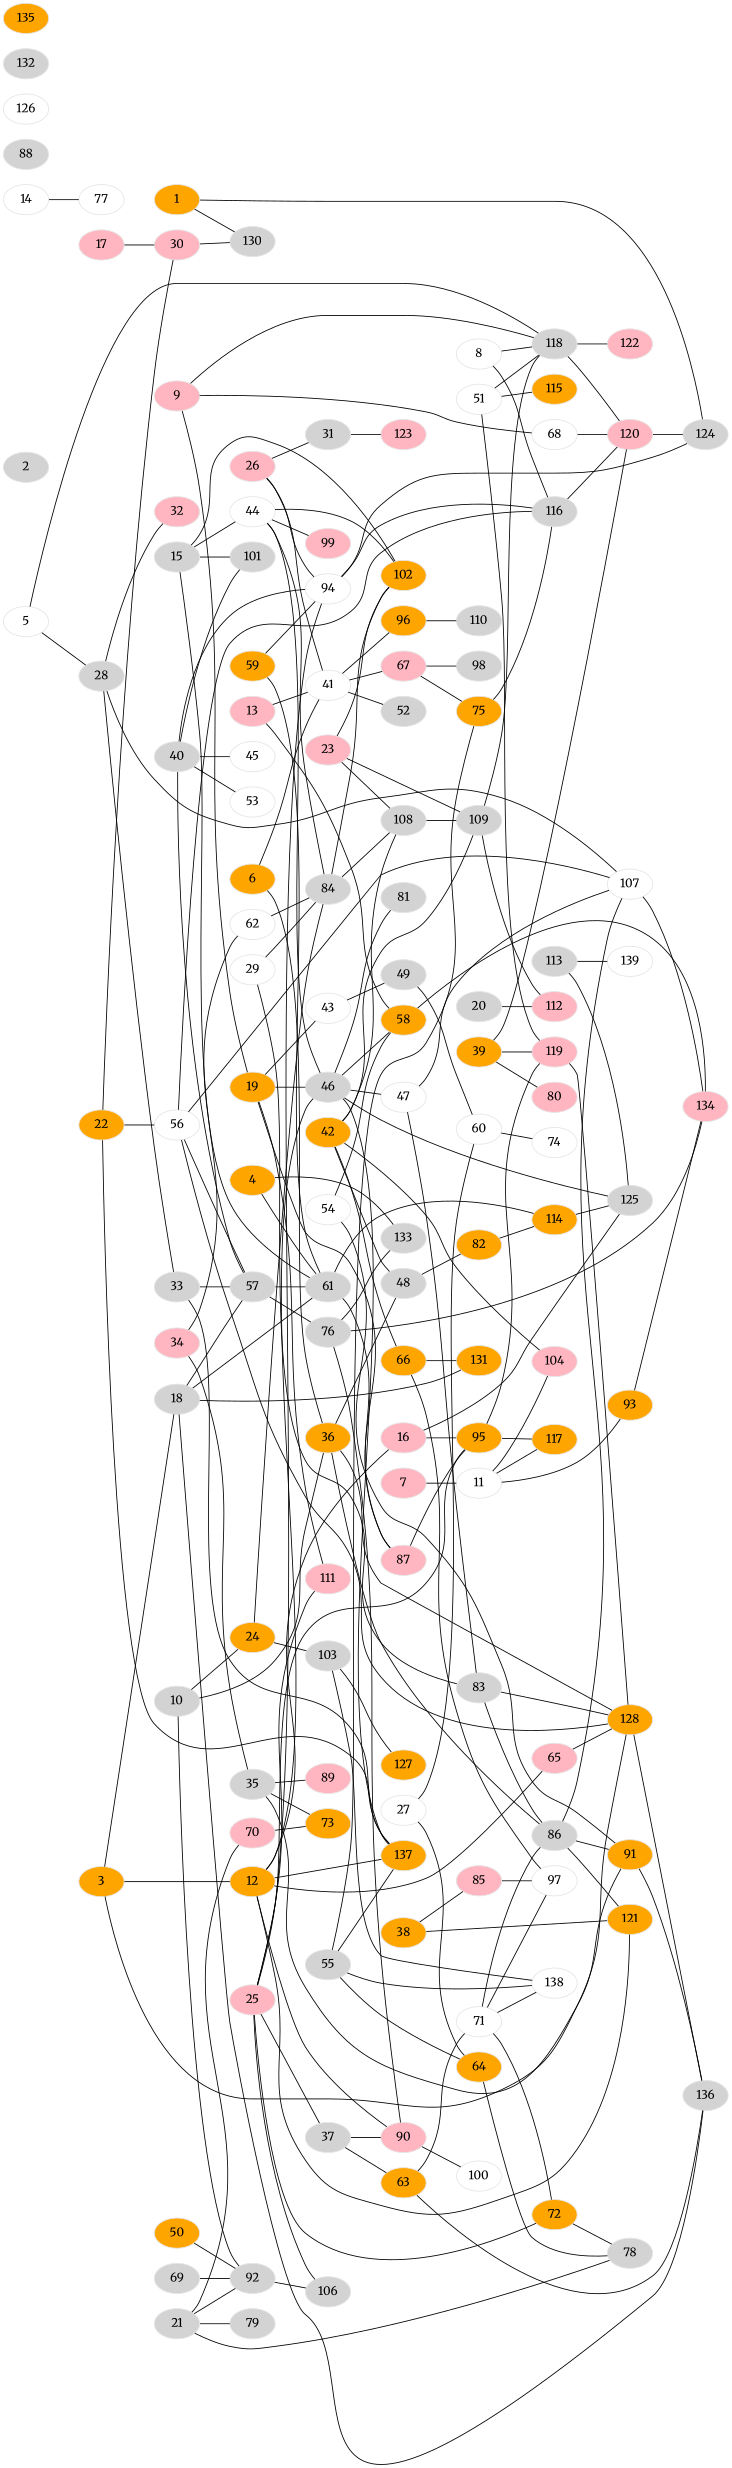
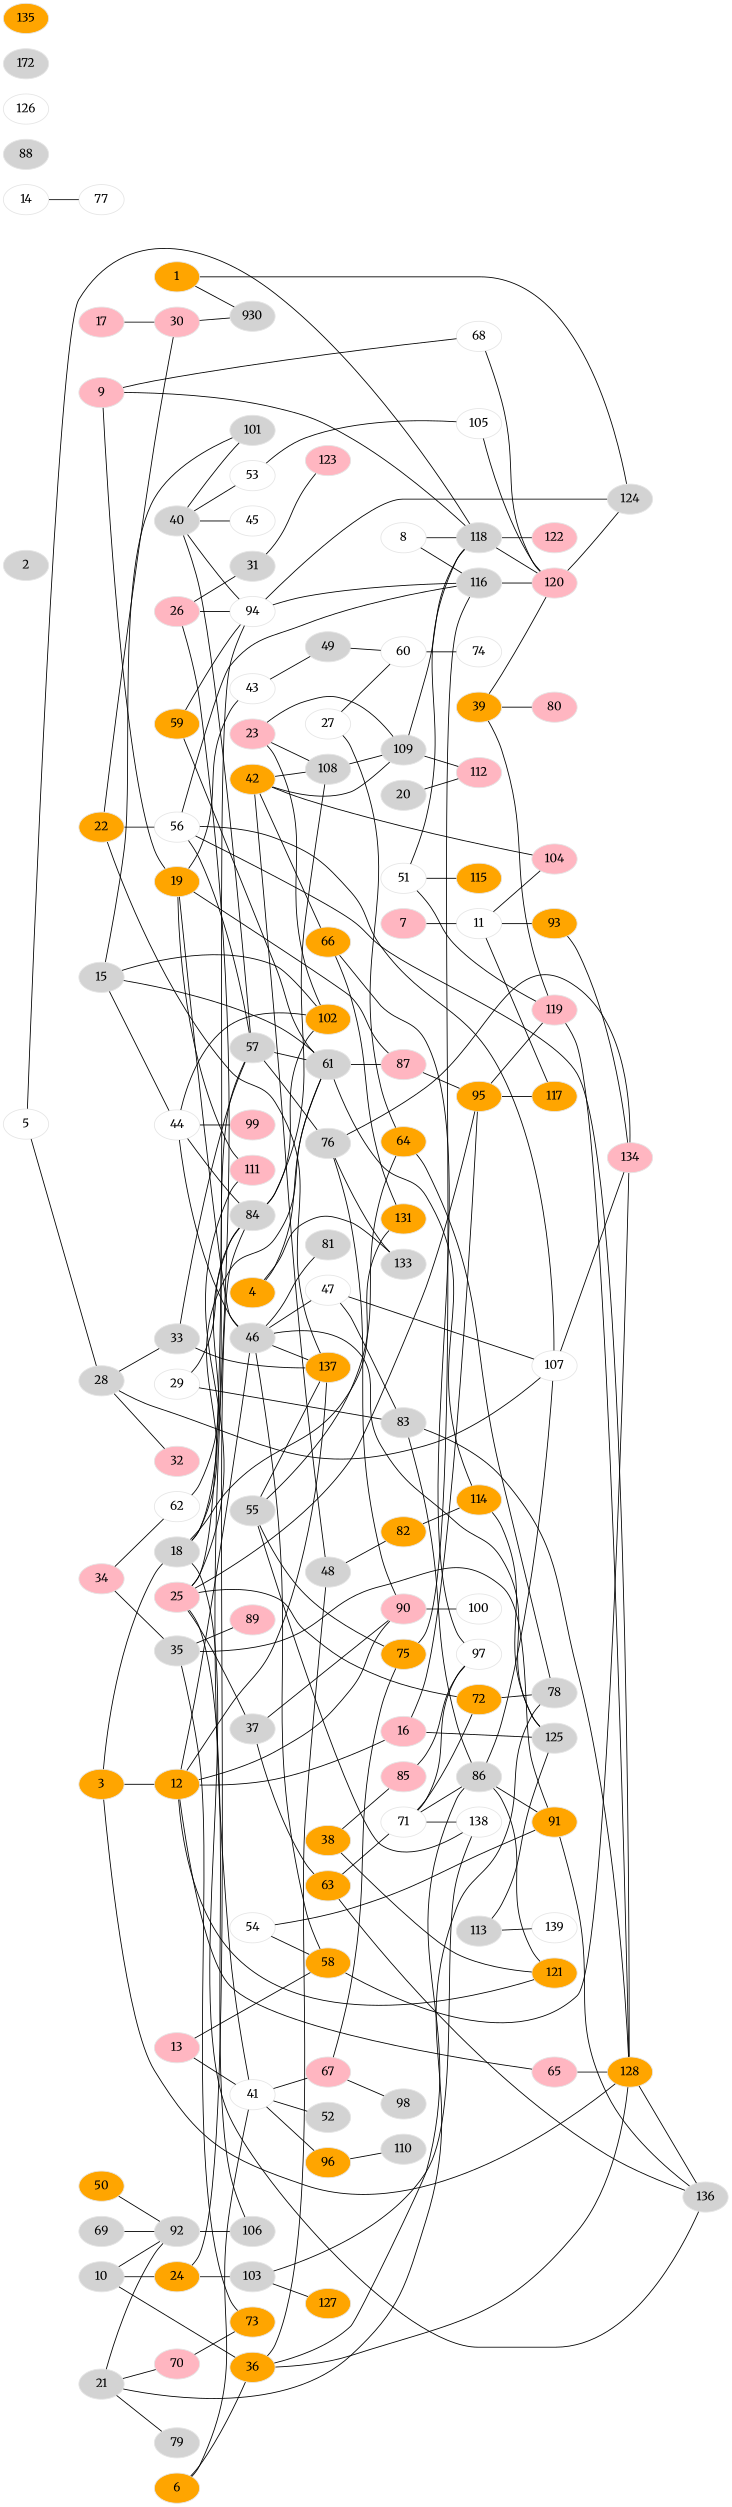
(26, 64) -> (26, 64)
(253, 242) -> (253, 316)
none -> (479, 424)
